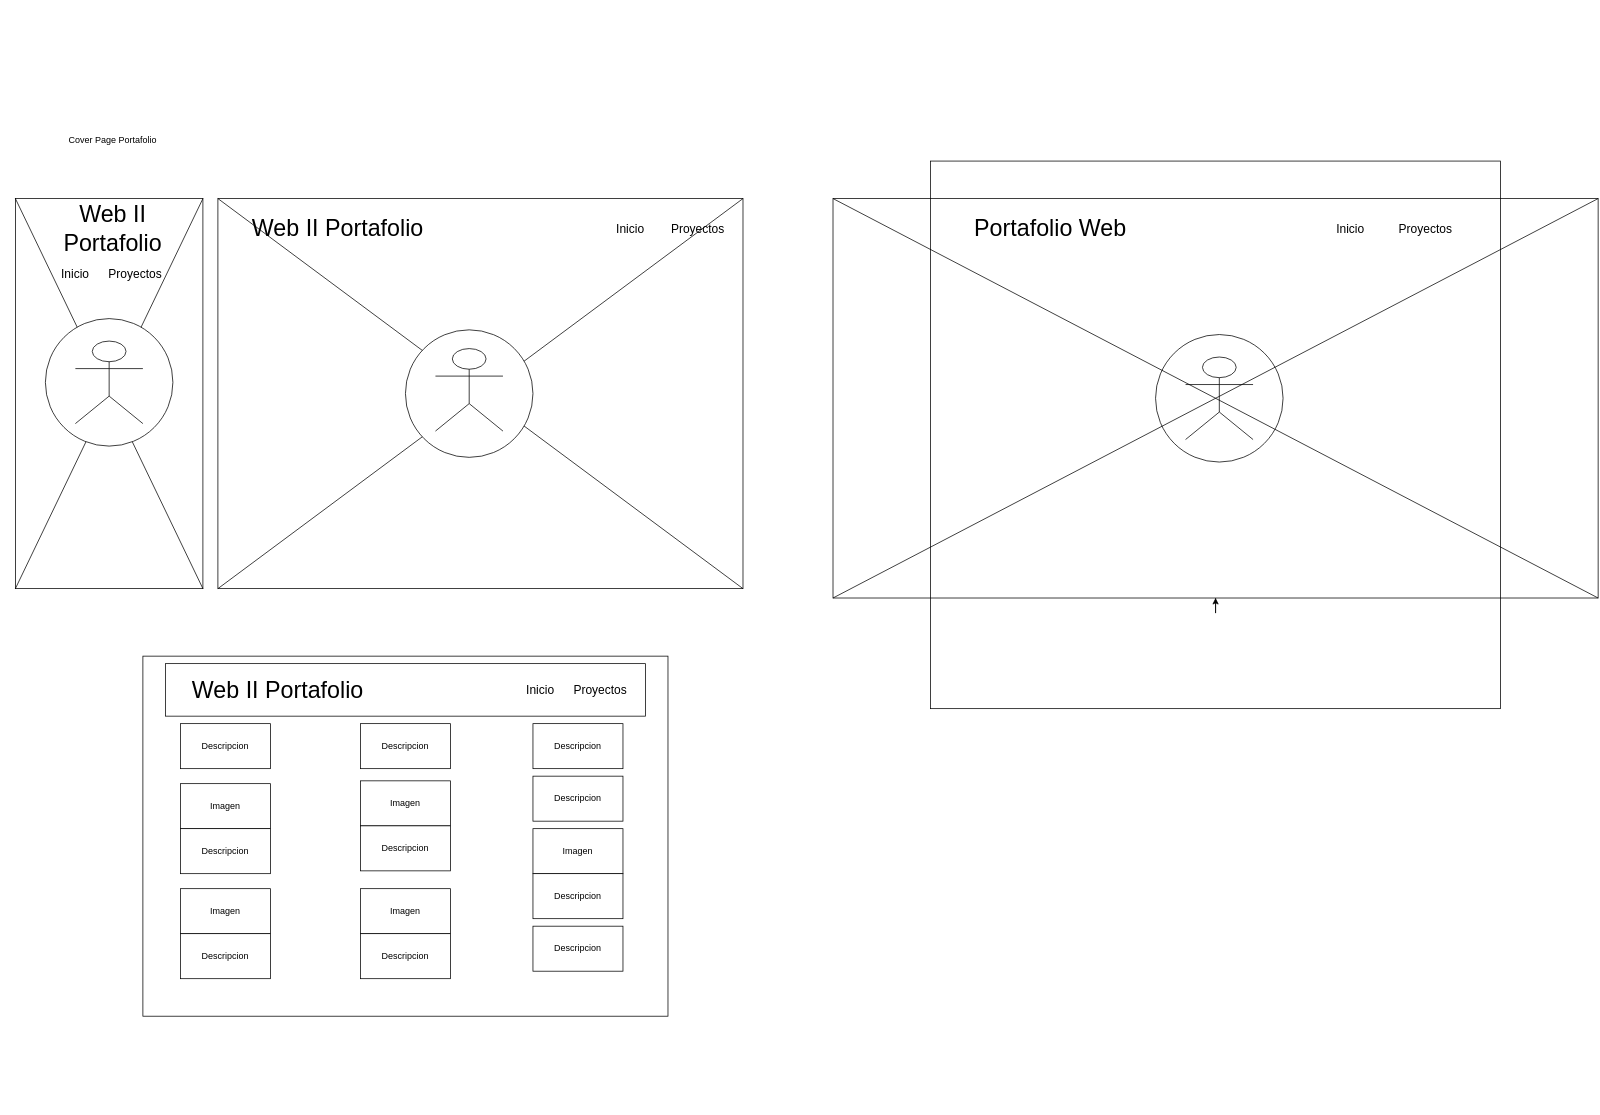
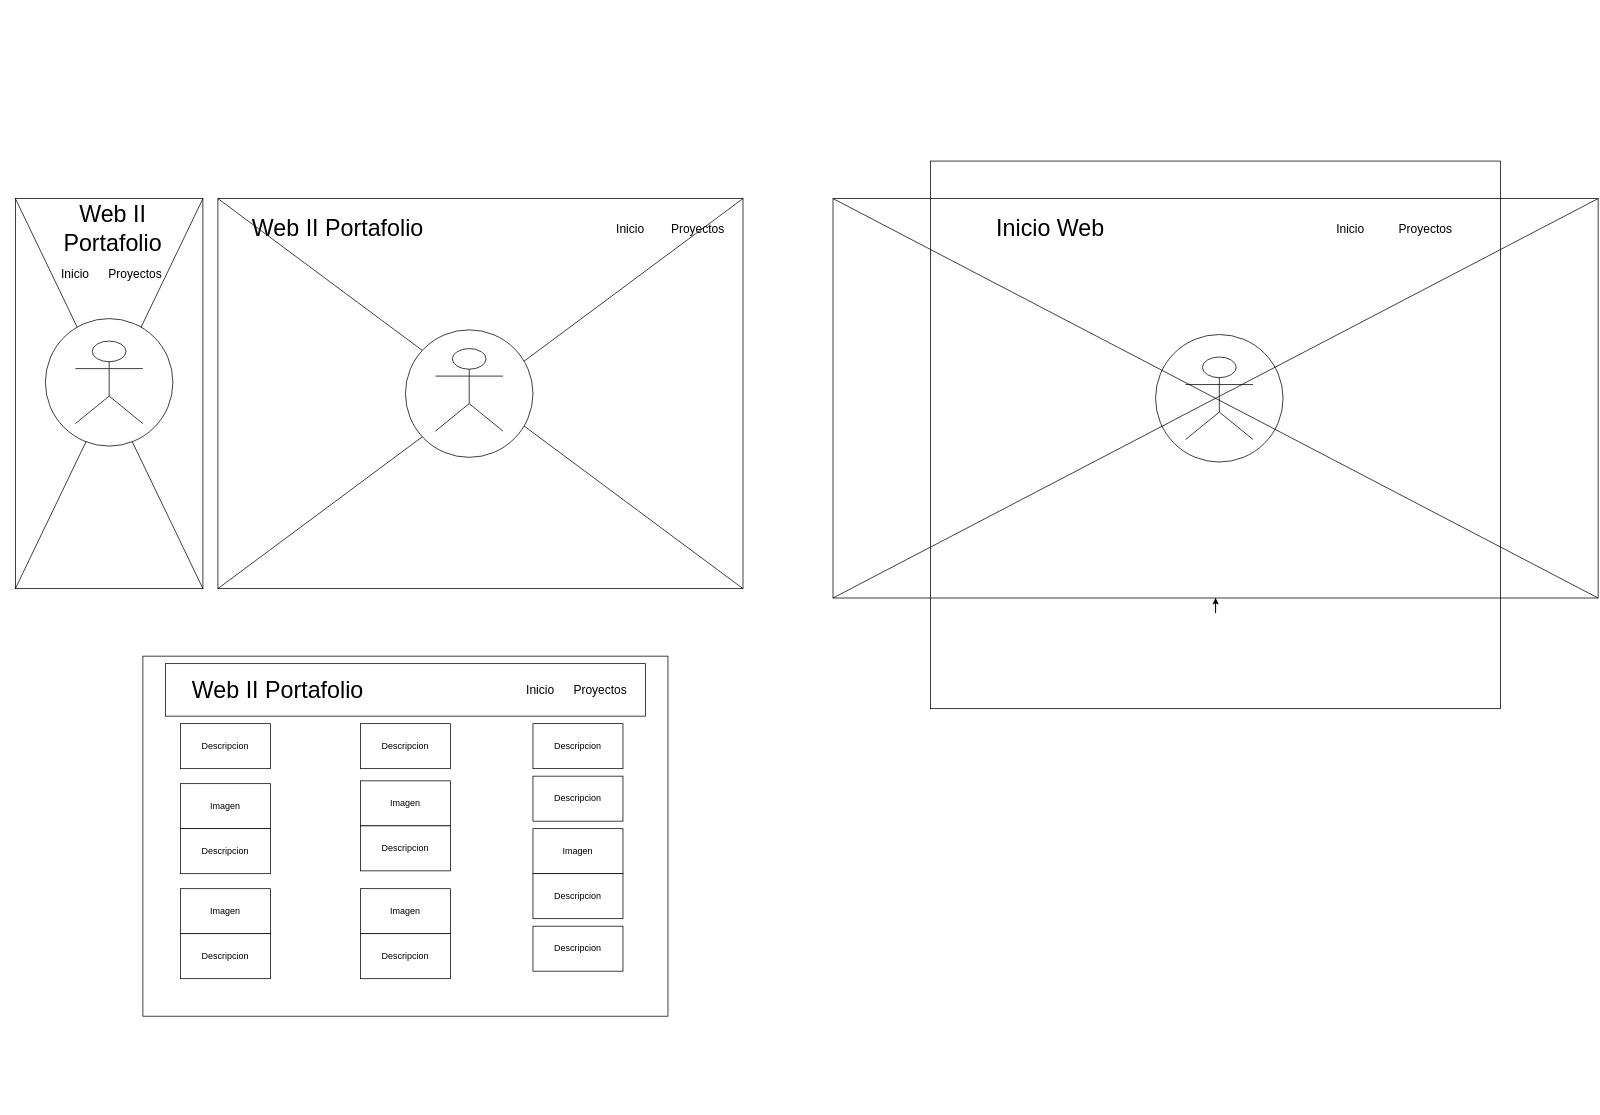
(113, 140) -> none
(1050, 228) -> (1050, 228)
